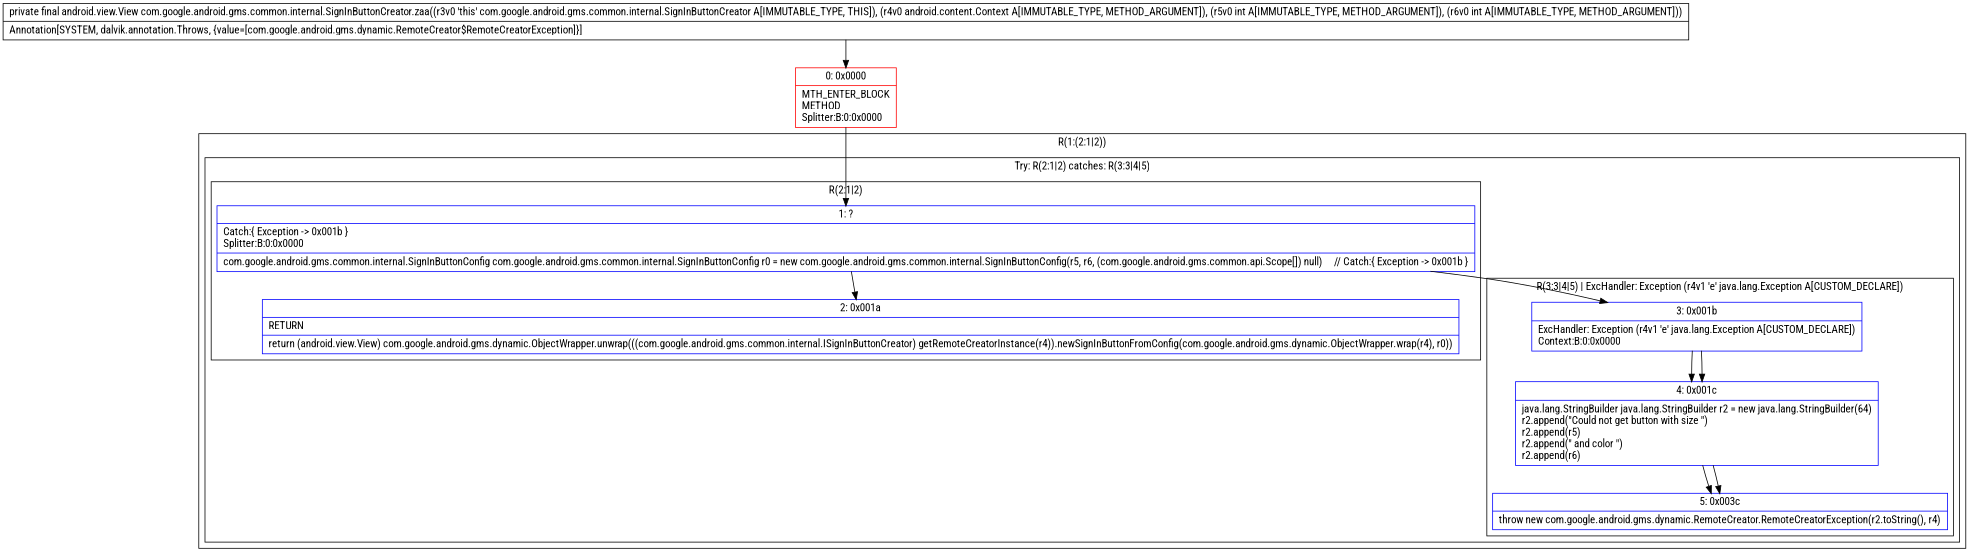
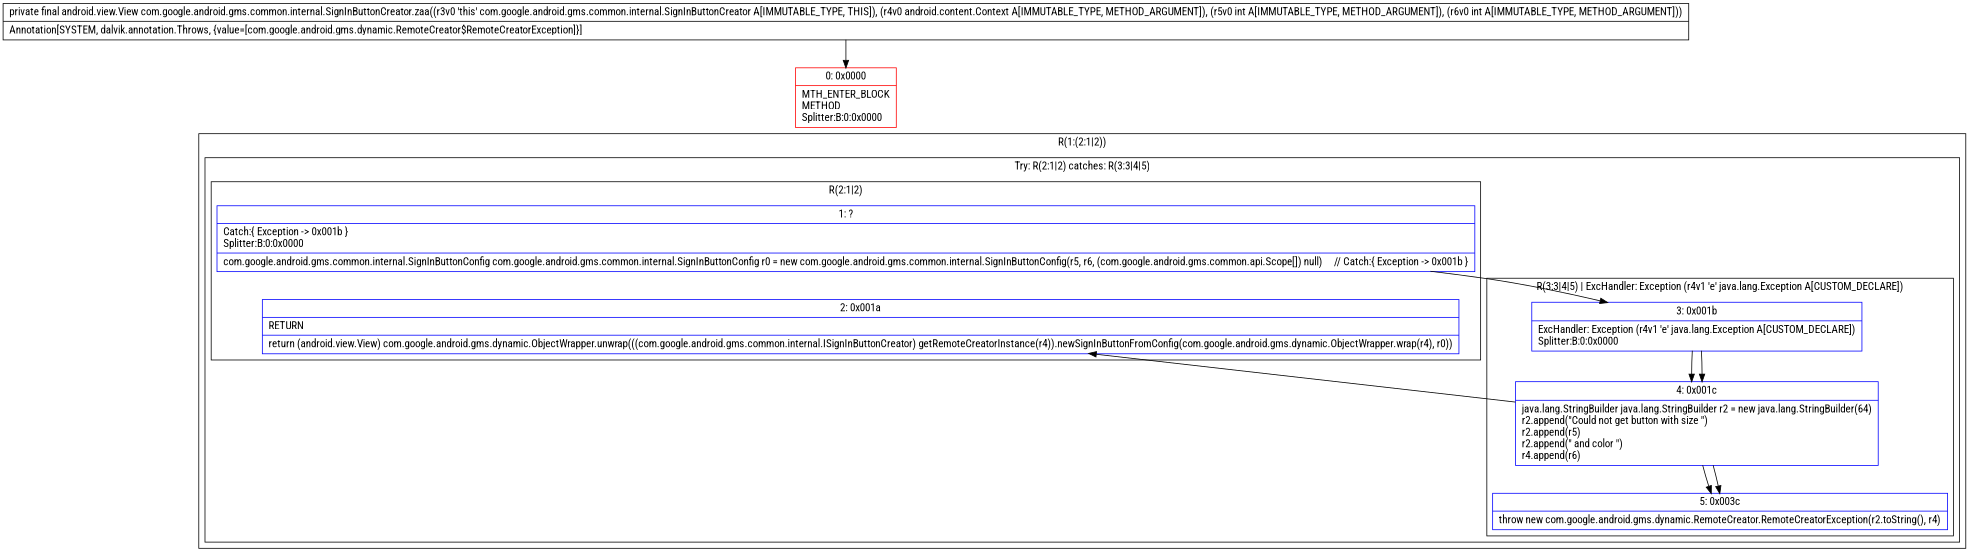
(846, 163) -> none
(853, 282) -> (1306, 378)
(1579, 341) -> (1578, 341)
(1551, 456) -> (1551, 456)
